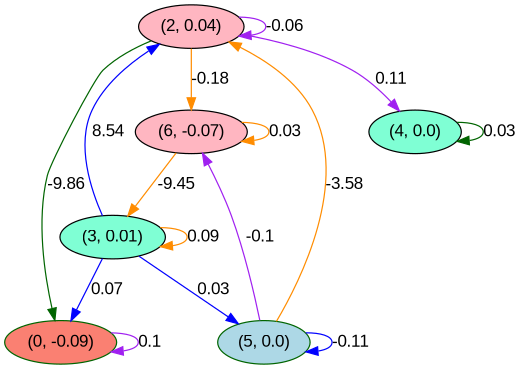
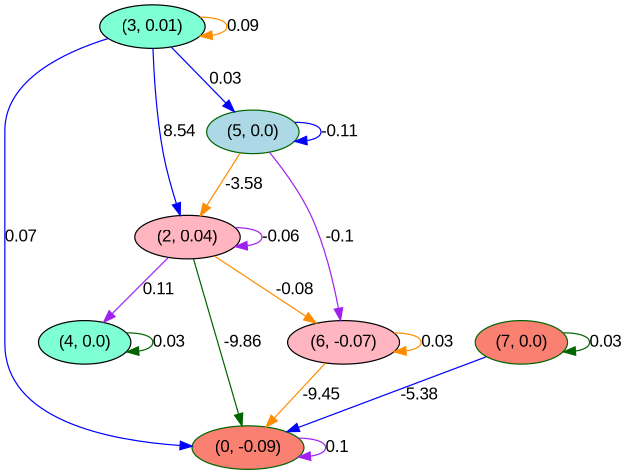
(210, 79) -> (295, 290)
(156, 179) -> (300, 391)
none -> (521, 342)
